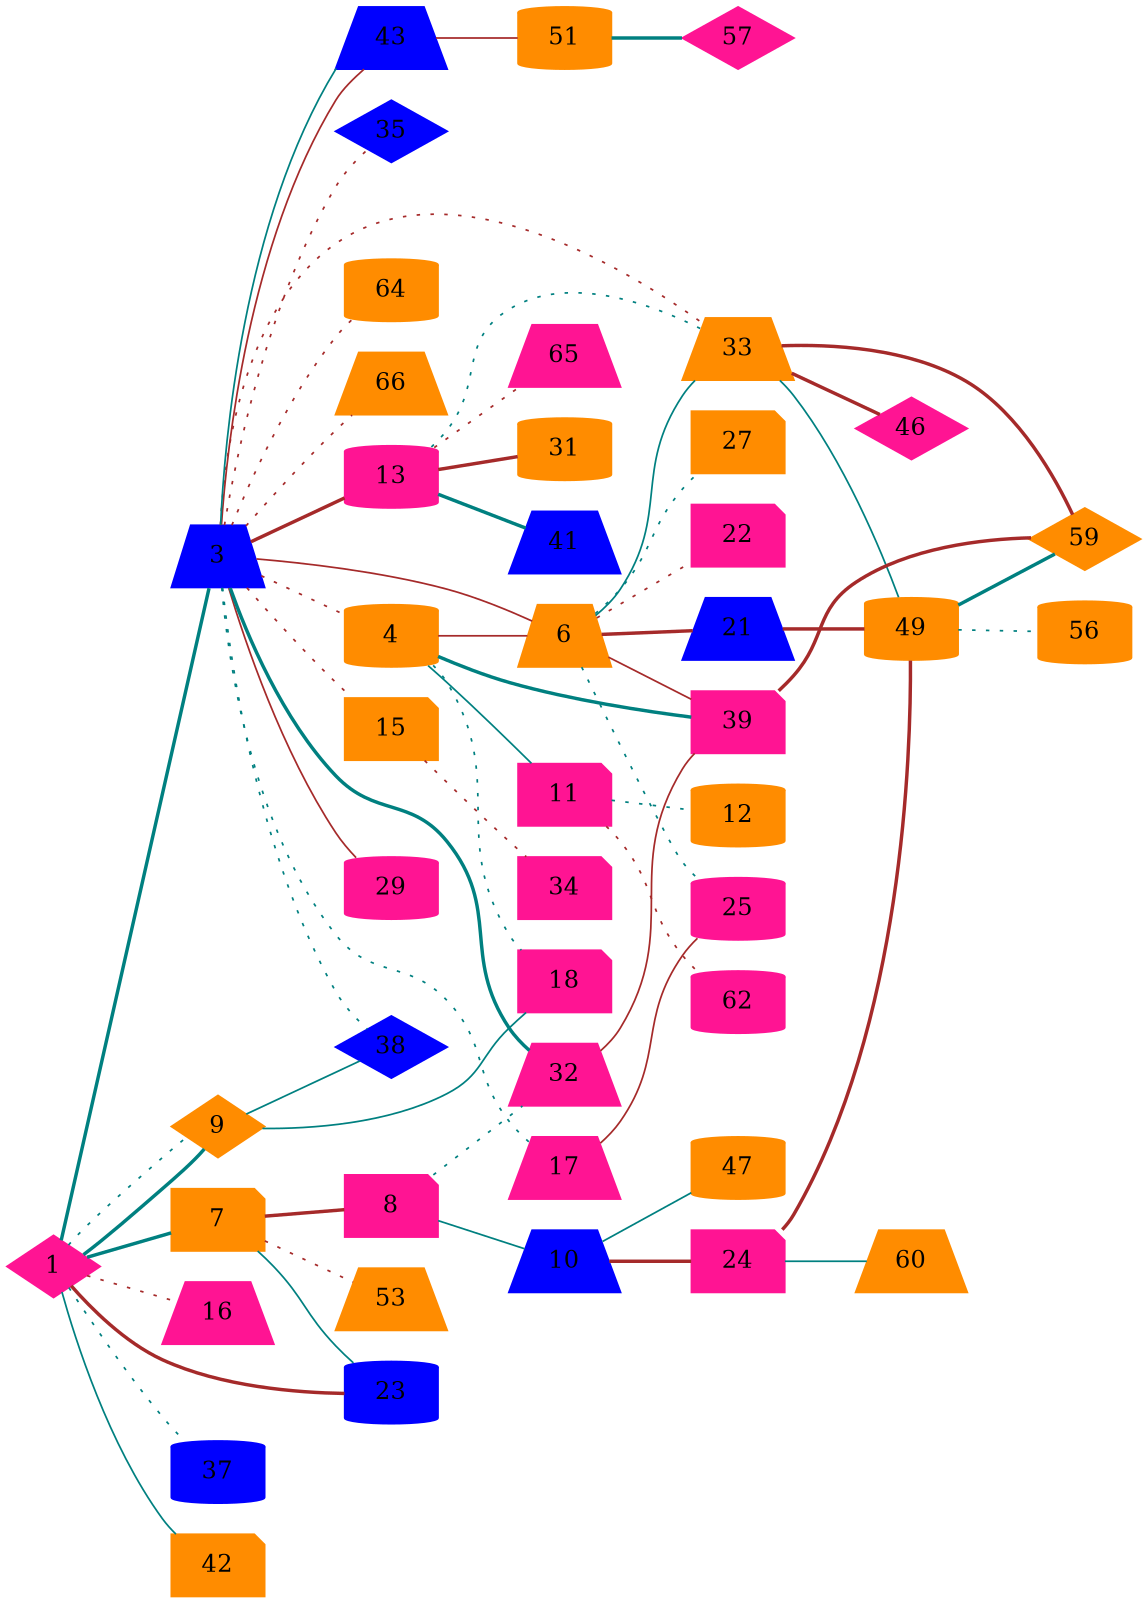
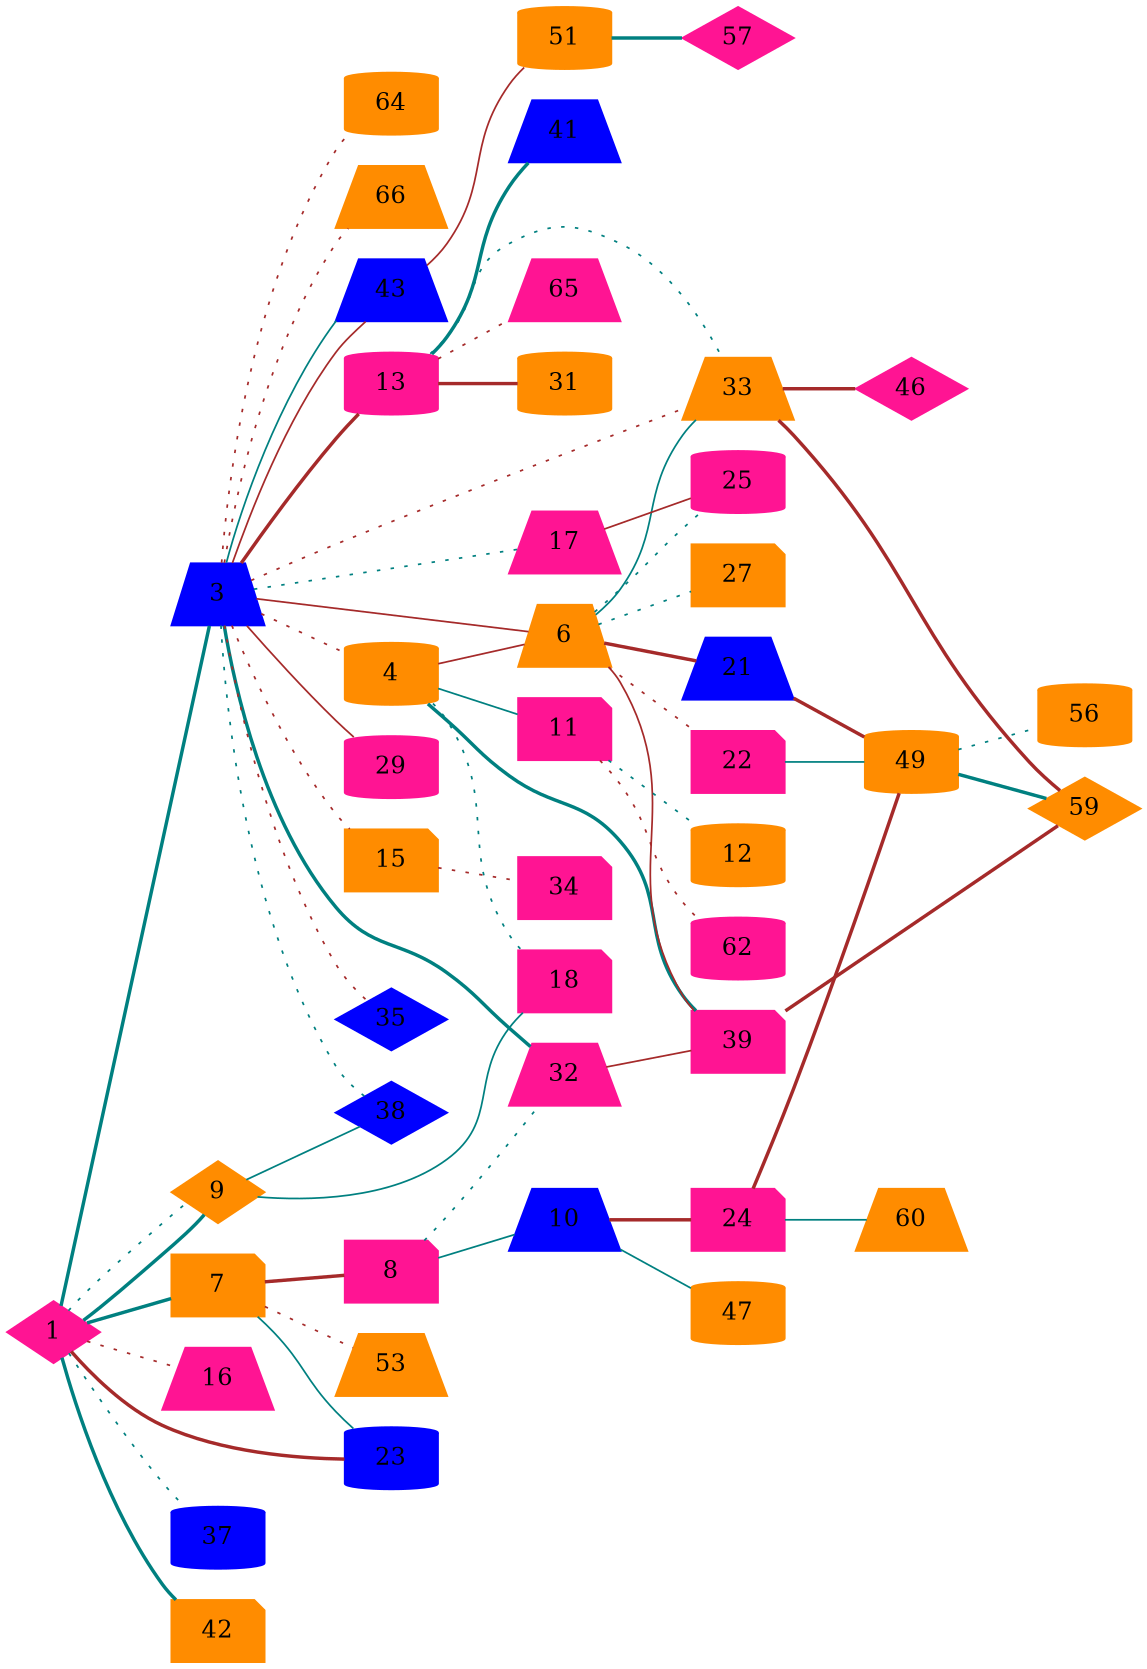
(848, 484) -> (825, 762)
(107, 1419) -> (107, 1485)
